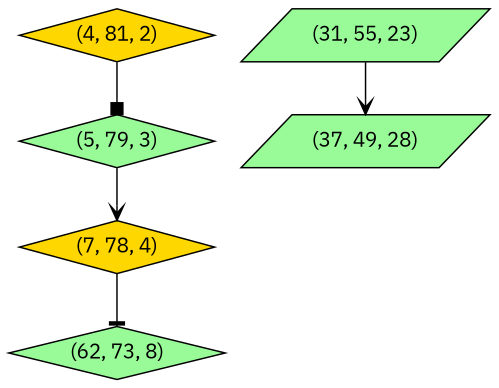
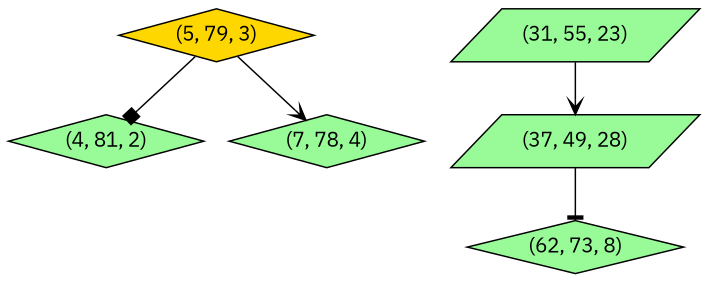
(117, 35) -> (106, 141)
(117, 81) -> (167, 83)
(117, 141) -> (216, 35)
(117, 247) -> (327, 141)
(117, 297) -> (575, 191)
